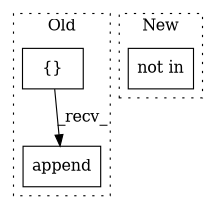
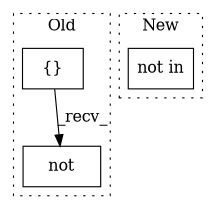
(62, 166) -> (62, 166)
